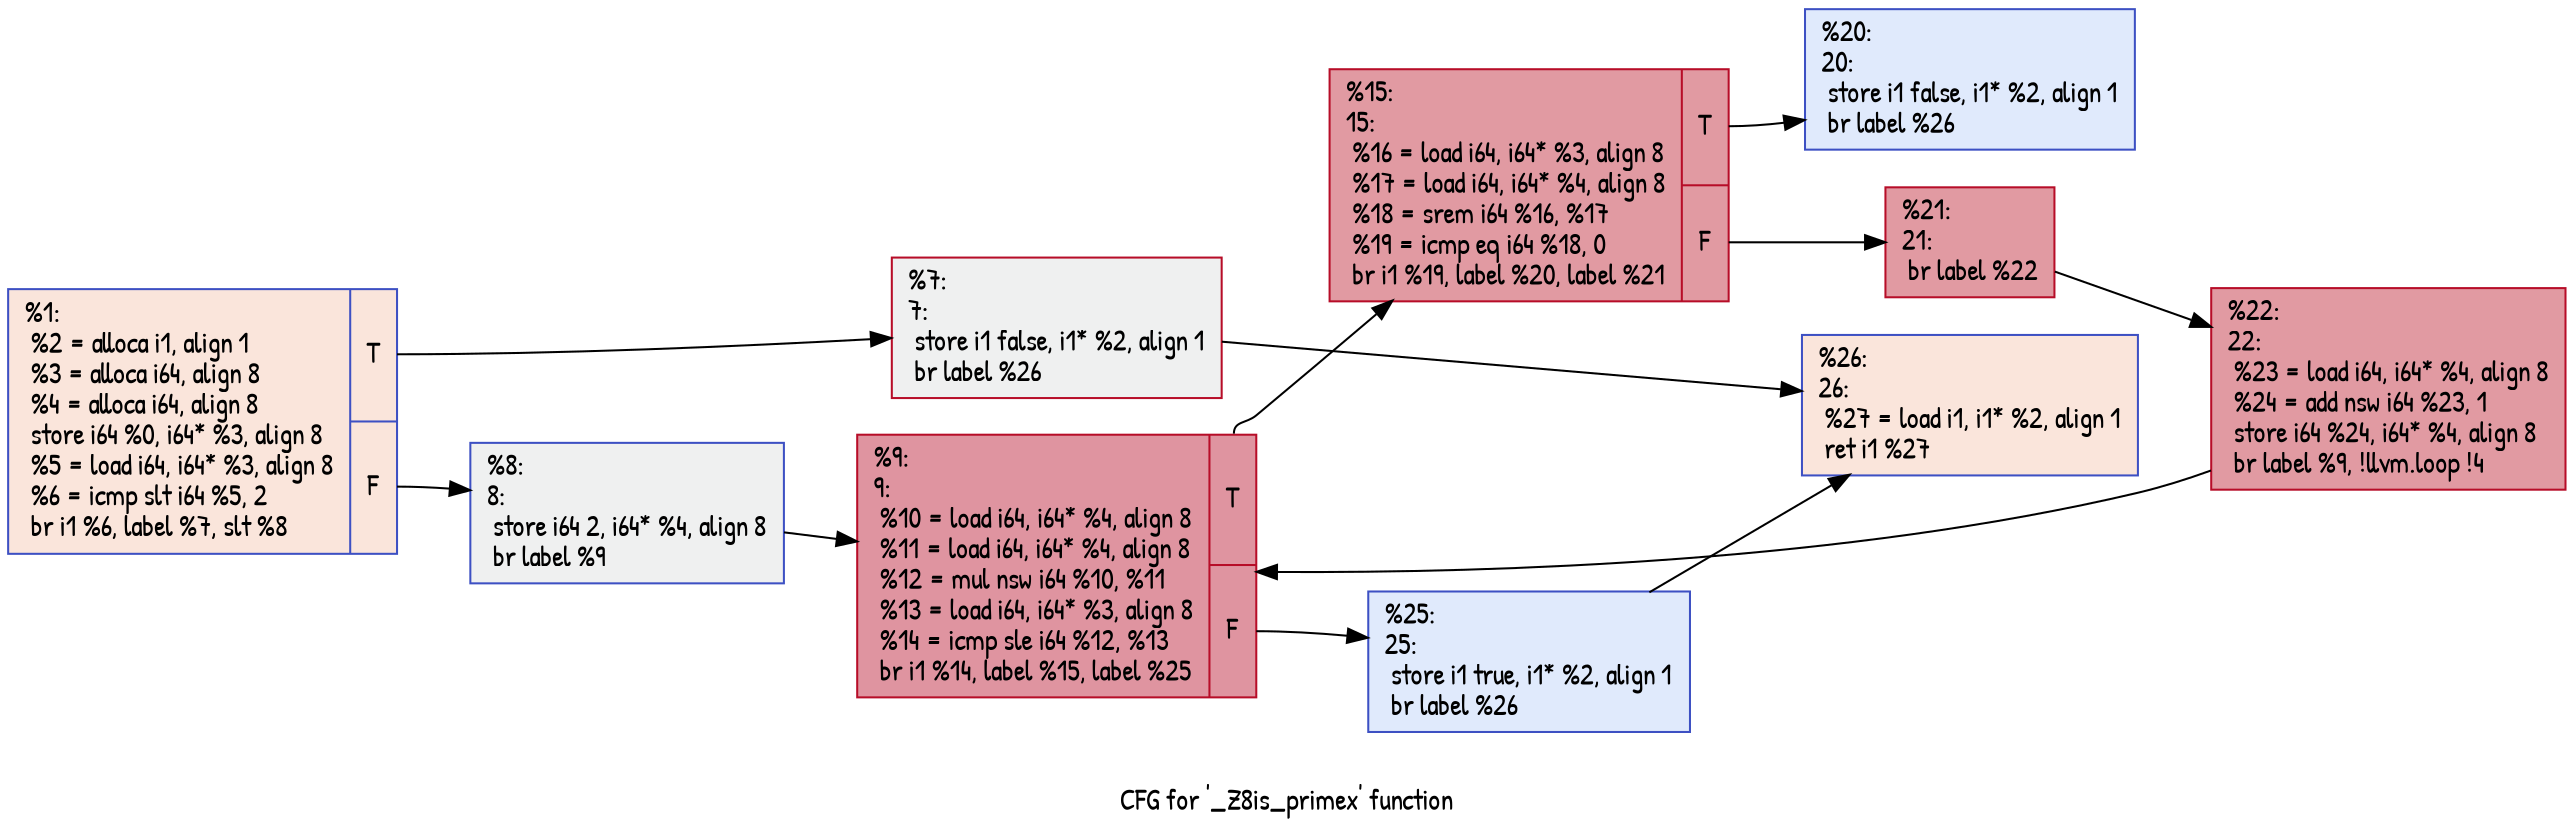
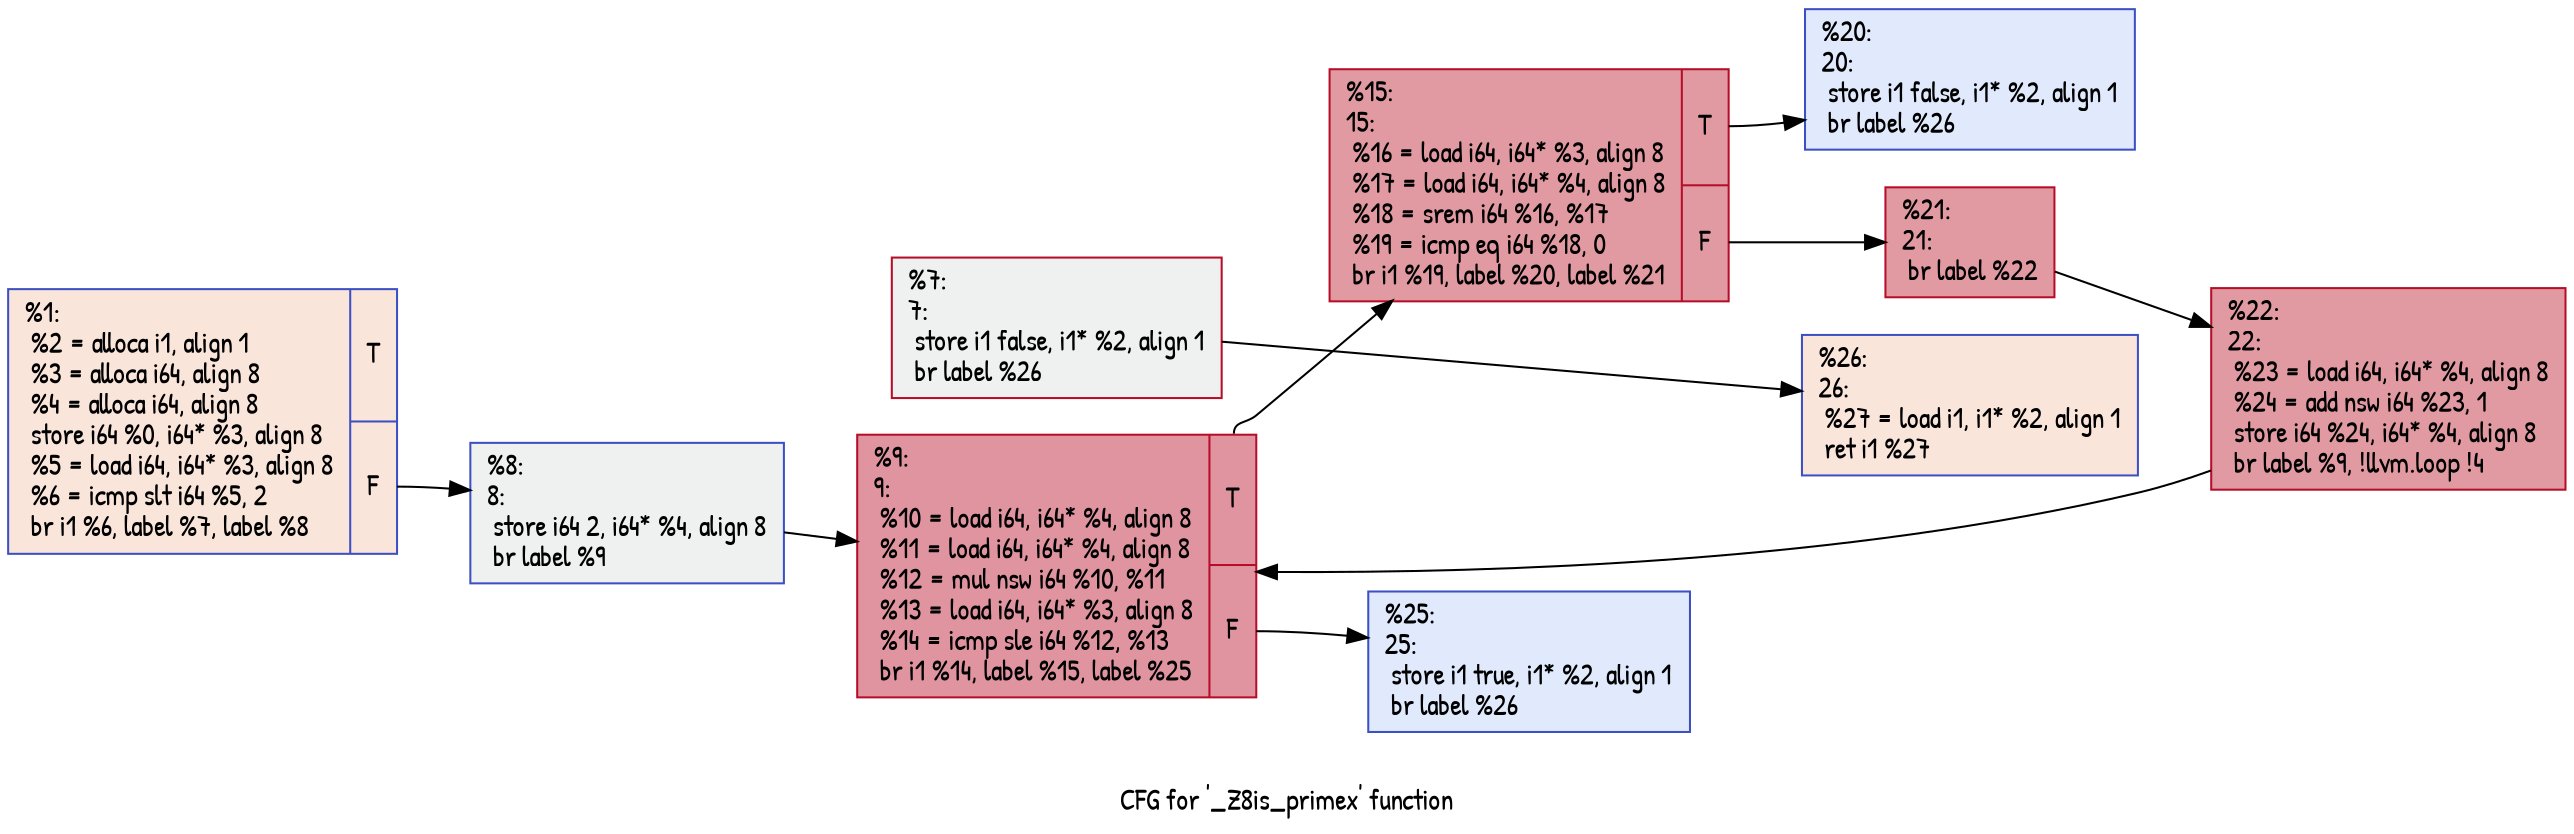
(634, 350) -> none
(157, 527) -> (167, 527)
(1741, 539) -> none
